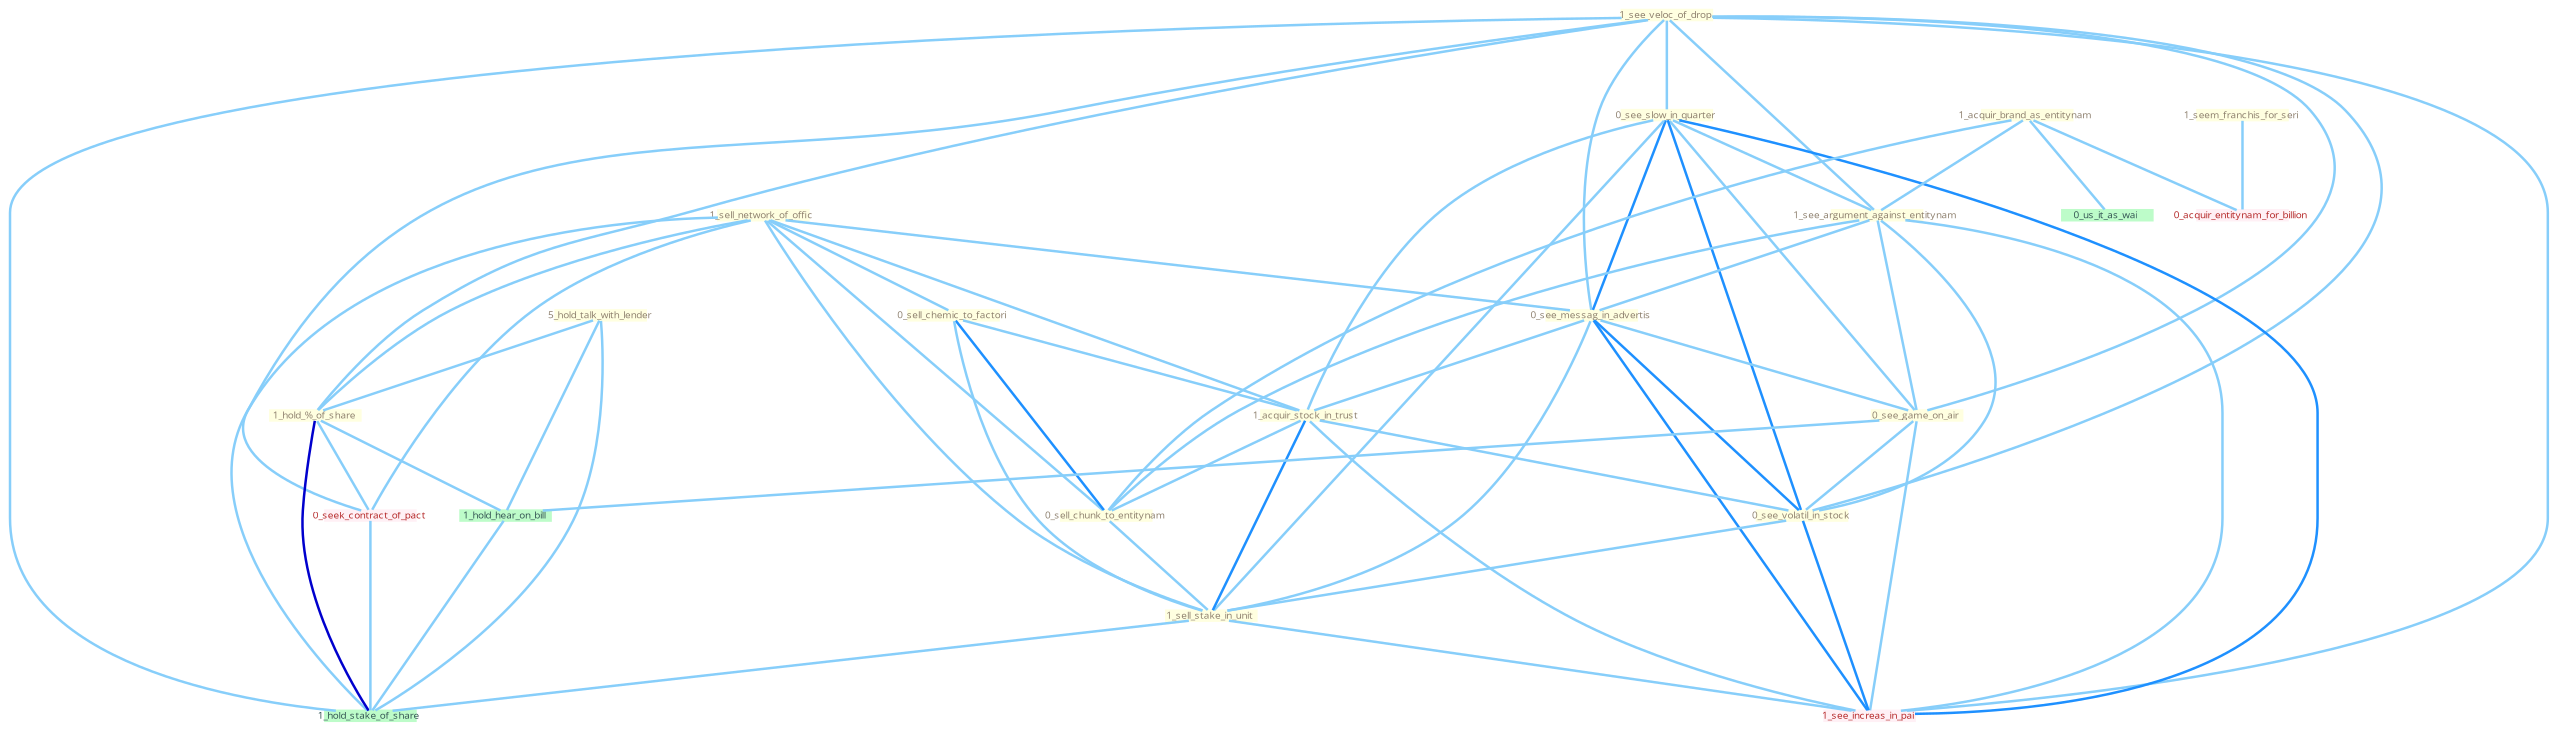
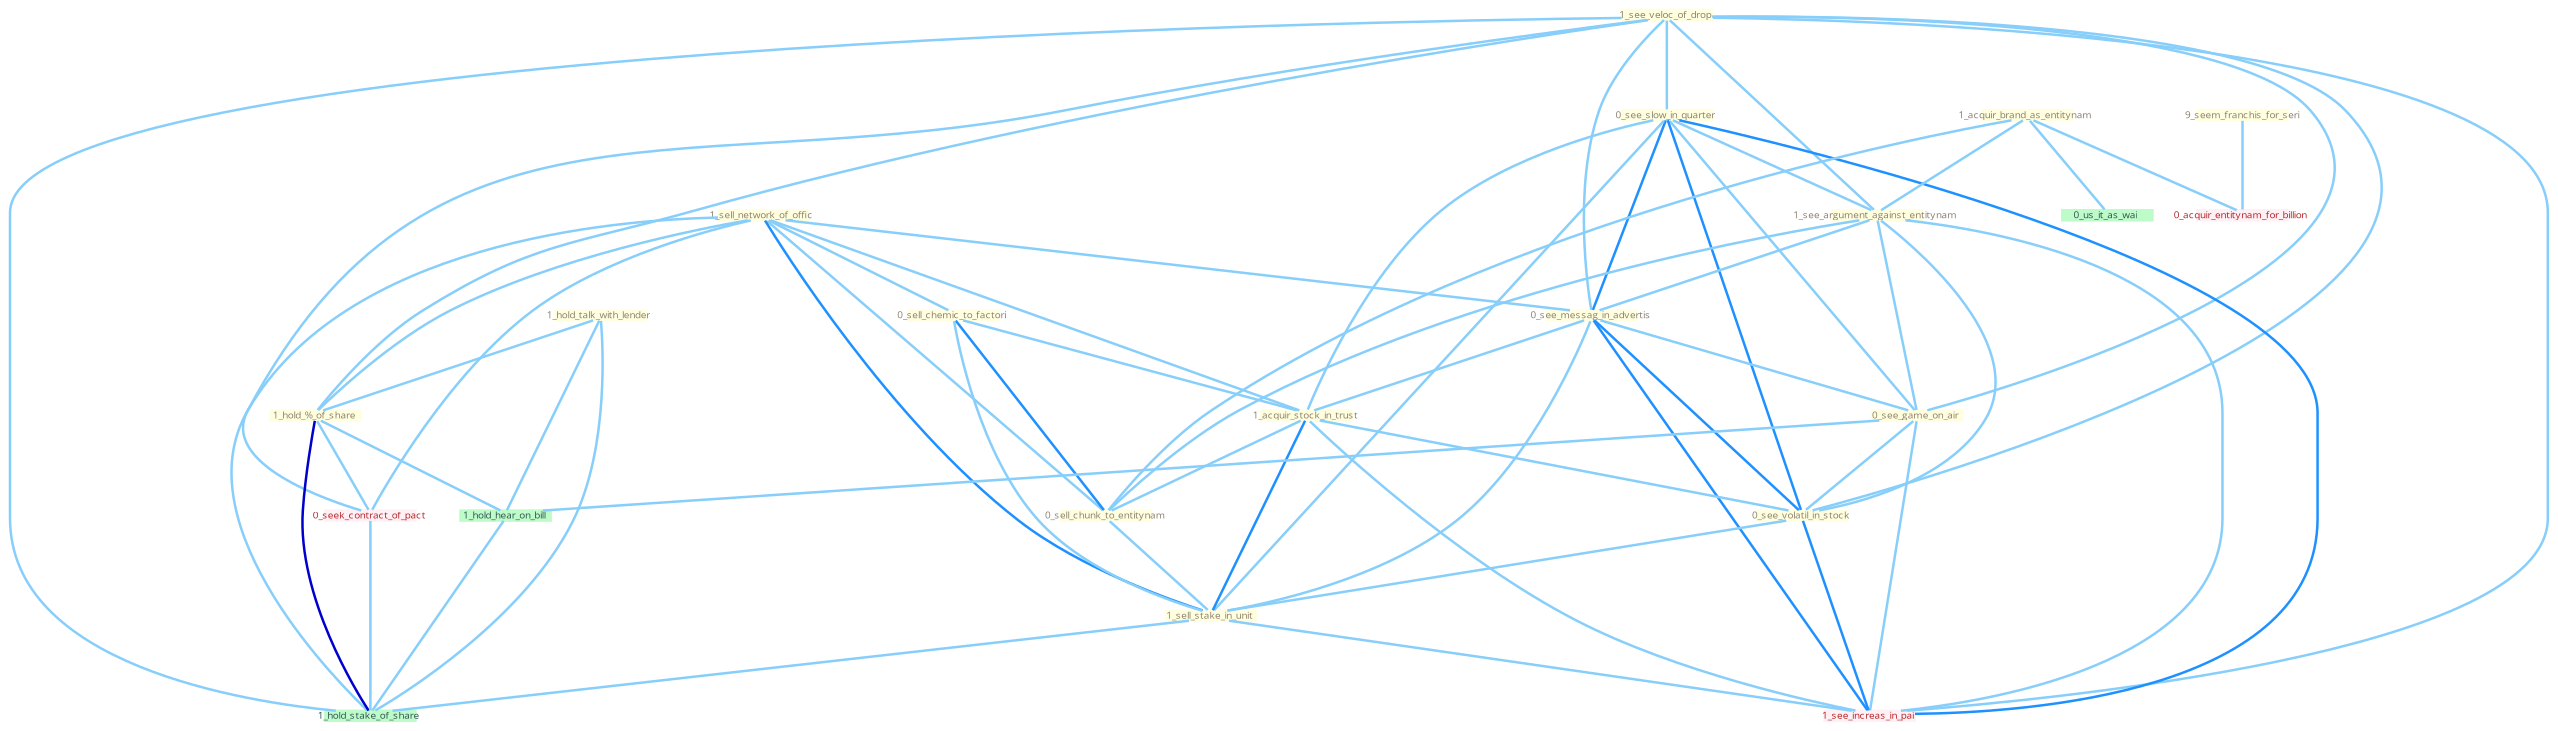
(2242, 115) -> (2242, 115)
(601, 315) -> (601, 315)
(949, 457) -> (949, 457)
